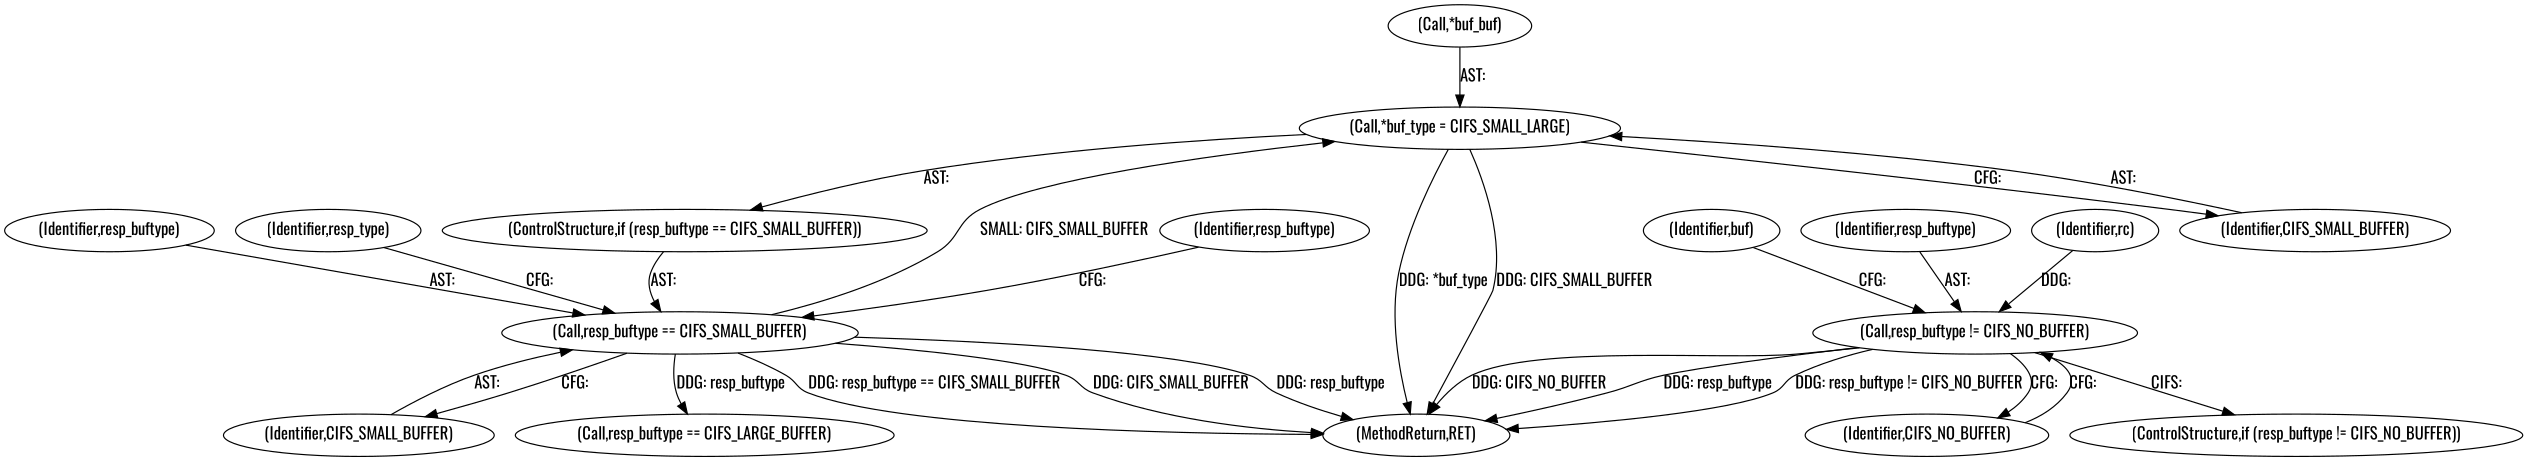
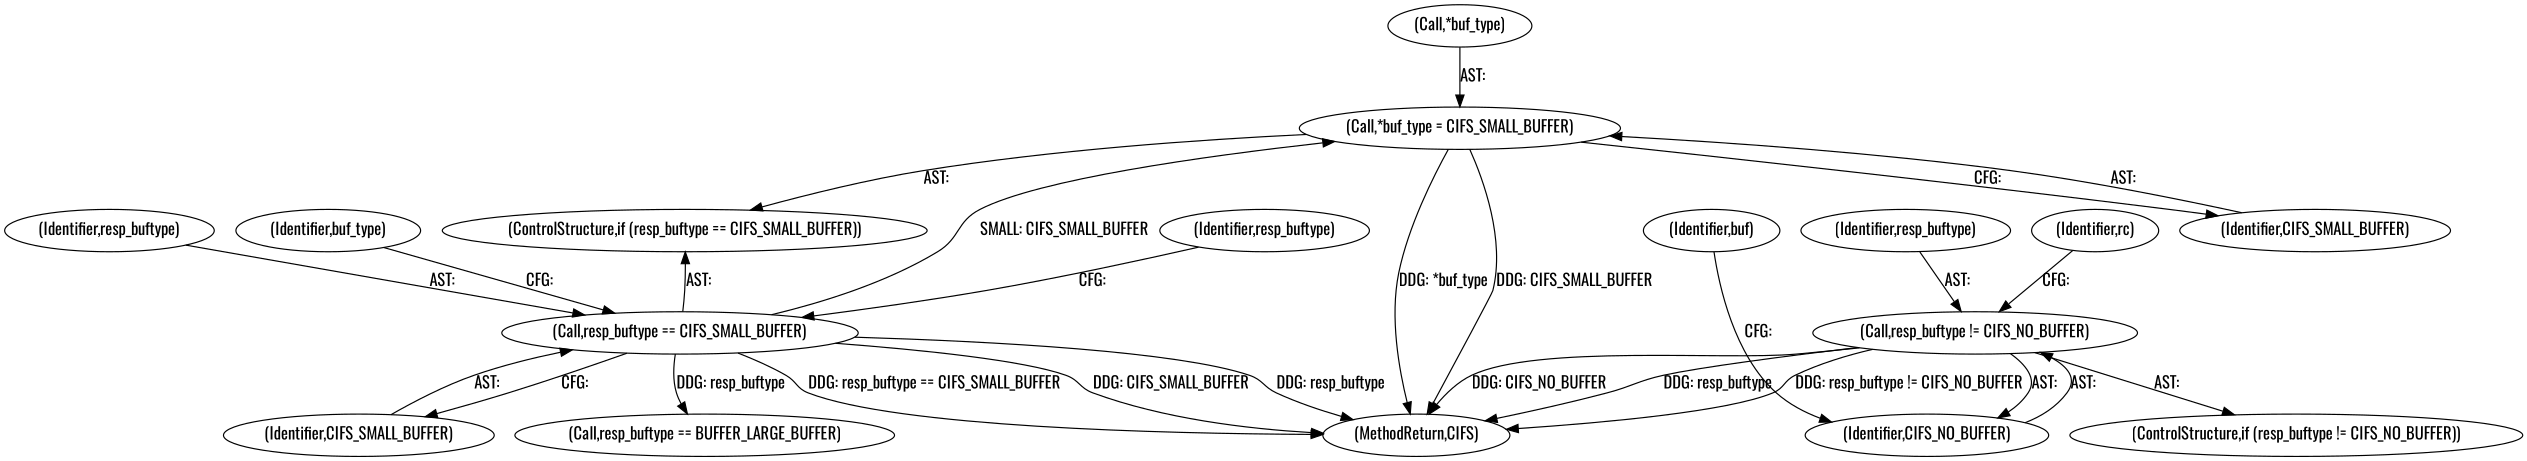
(1460, 26) -> (1460, 26)
(1460, 128) -> (1460, 128)
(328, 231) -> (328, 231)
(650, 275) -> (685, 288)
(1834, 278) -> (1742, 346)
(2058, 282) -> (2058, 282)
(2046, 384) -> (2046, 384)
(2085, 384) -> (2085, 384)
(2169, 384) -> (2169, 384)
(705, 435) -> (705, 435)
(1416, 435) -> (1416, 435)
